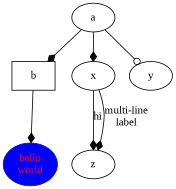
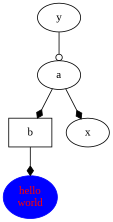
(120, 44) -> (59, 43)
(93, 164) -> none
